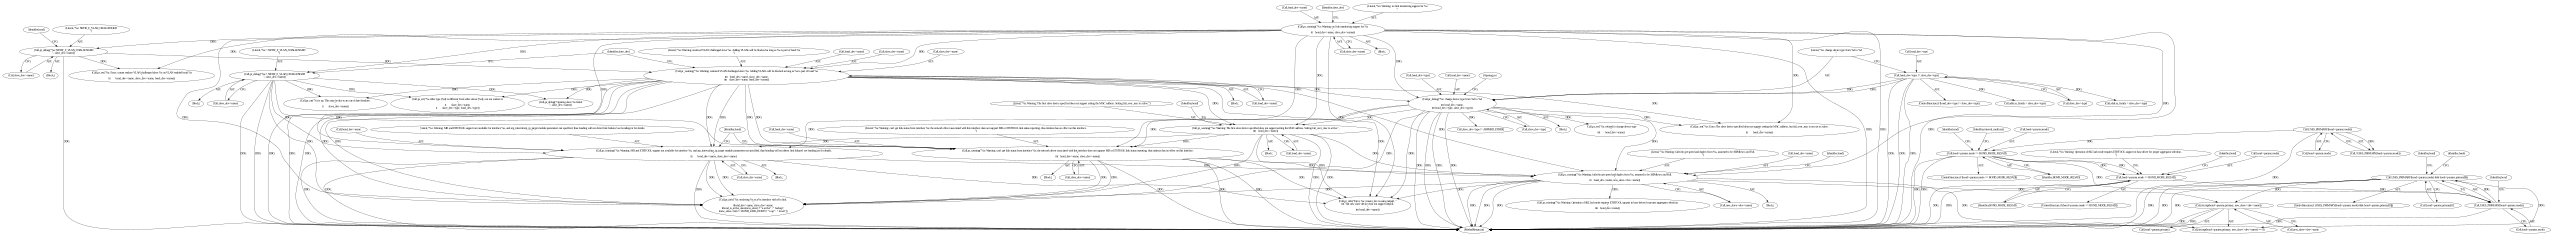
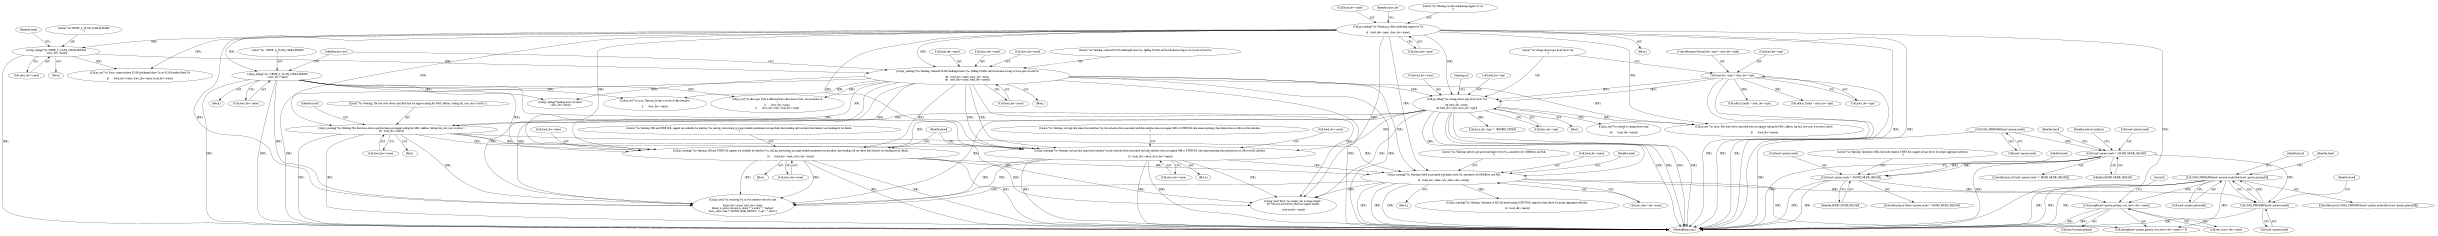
(1932, 89) -> (1719, 63)
(2375, 154) -> none
none -> (2159, 178)
(1474, 230) -> (1685, 230)
